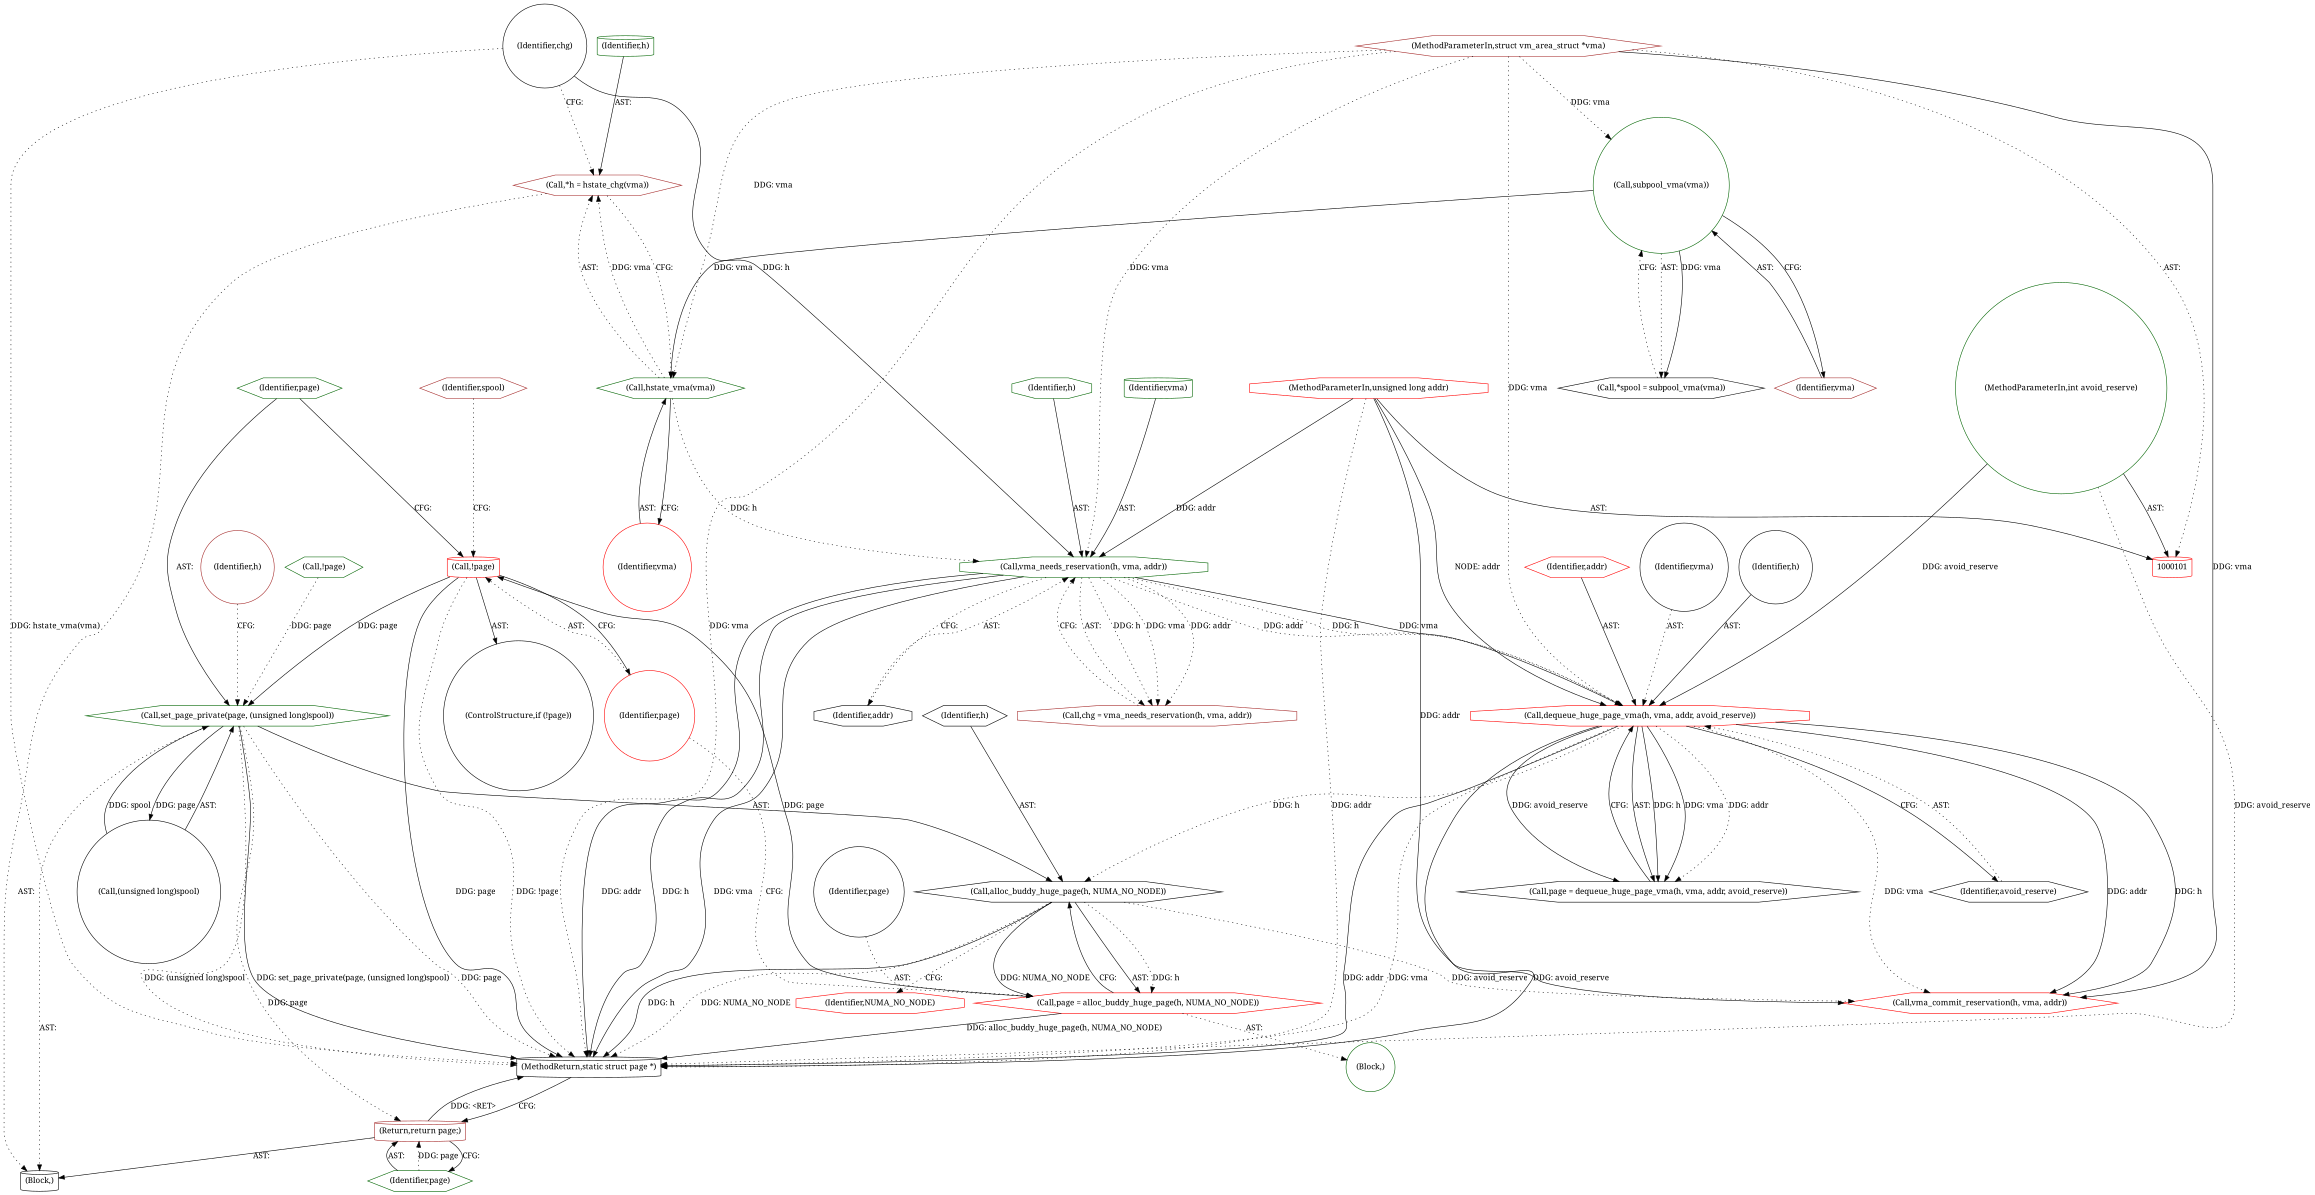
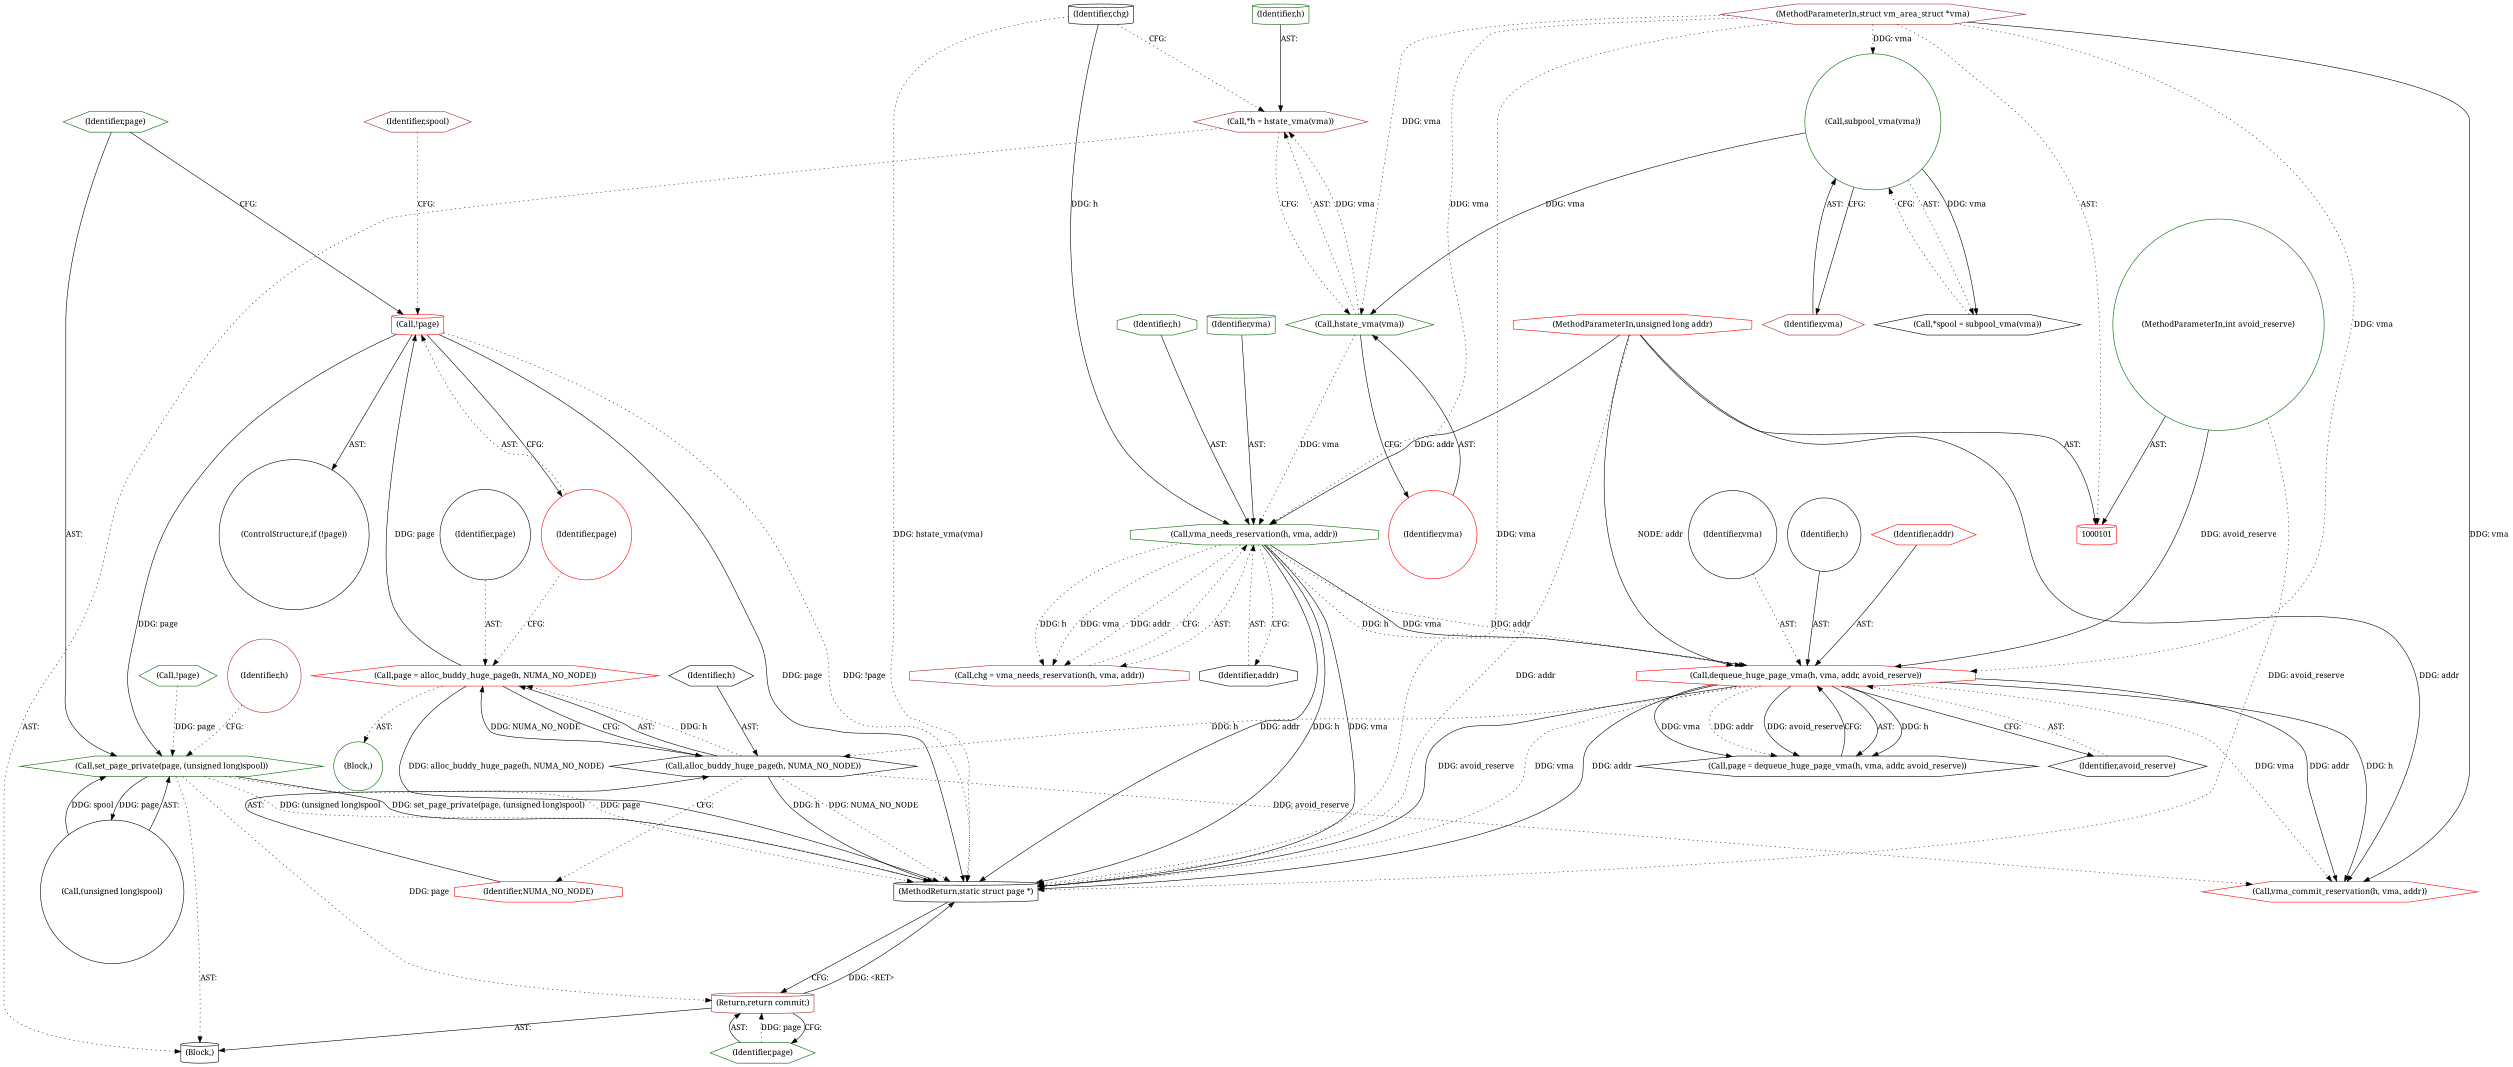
(545, 46) -> (1101, 14)
(597, 185) -> (1281, 122)
(744, 508) -> (1320, 445)
(693, 806) -> (302, 794)
(420, 1131) -> (763, 1003)
